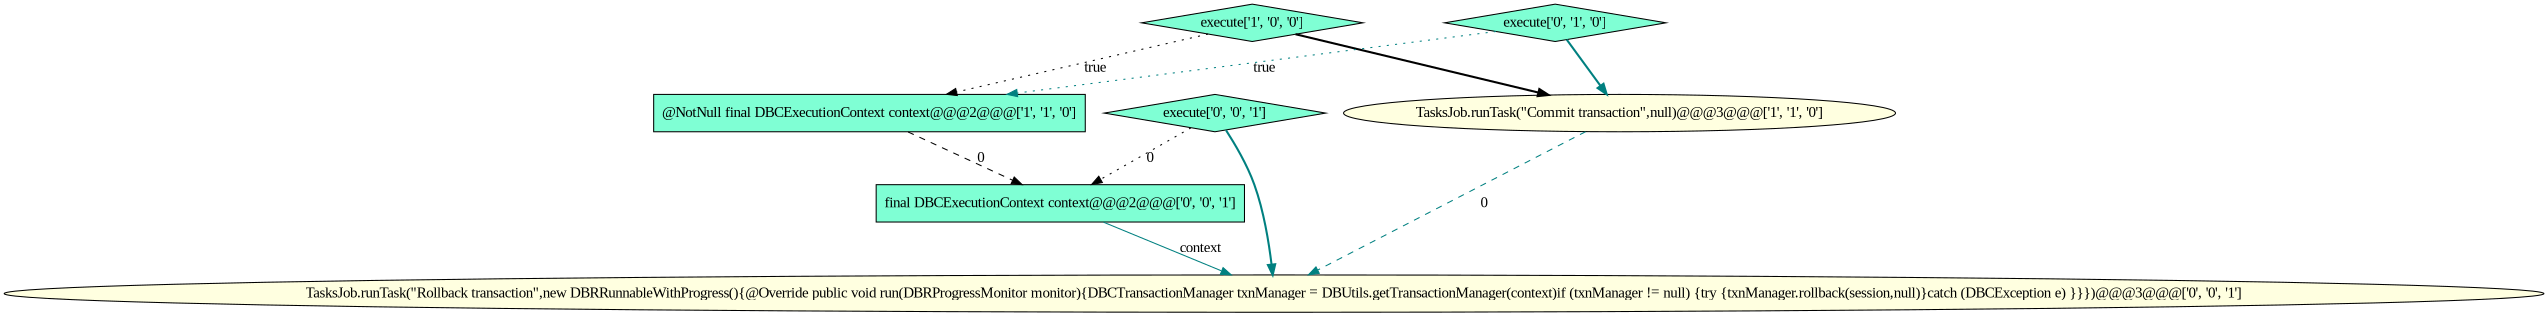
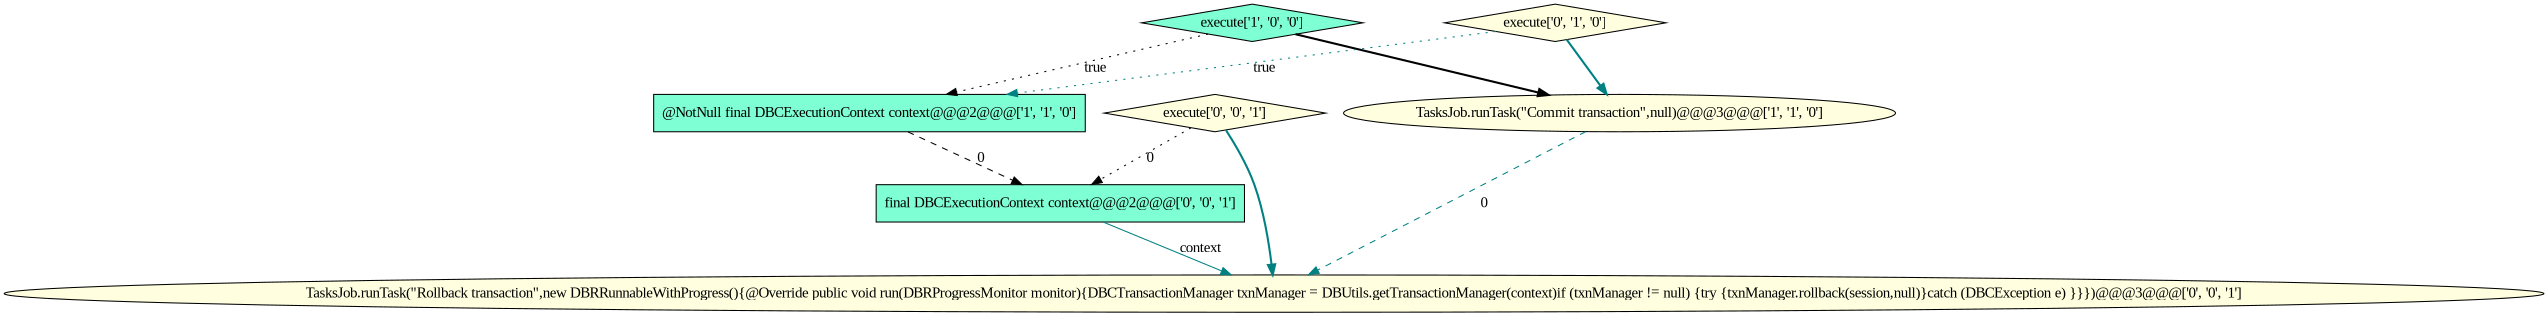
(1555, 23) -> (1555, 23)
(1215, 113) -> (1215, 113)
